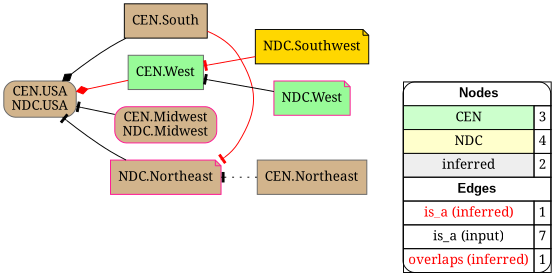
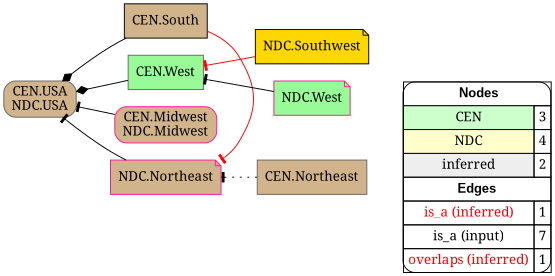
(108, 85) -> (108, 85)
